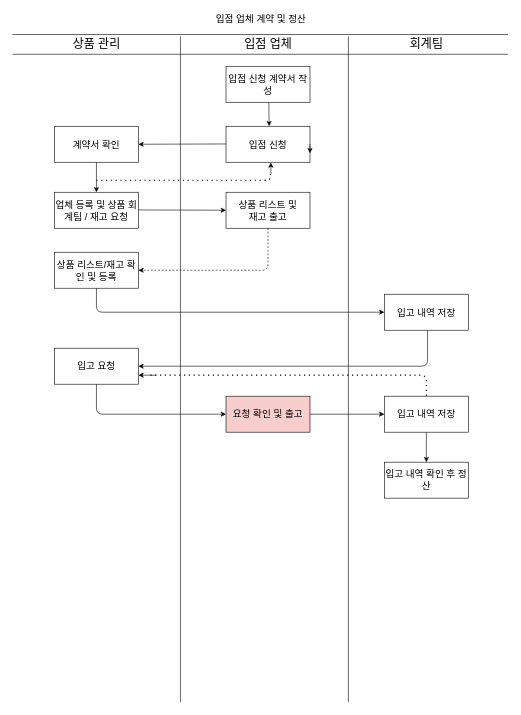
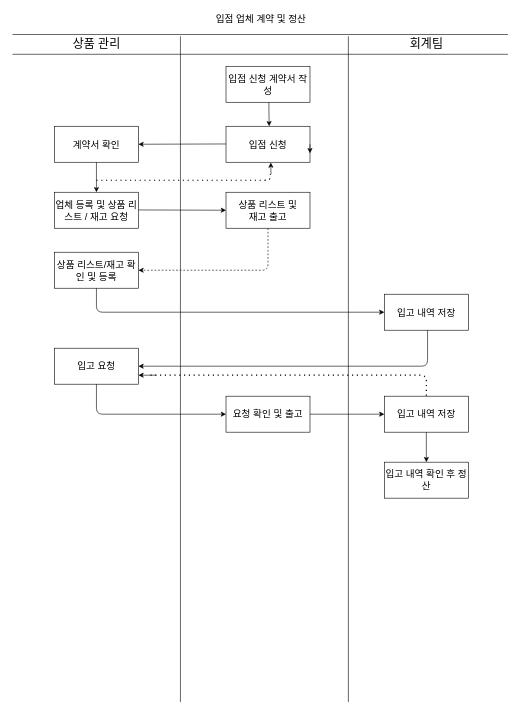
(268, 44) -> none
(96, 210) -> (96, 210)
(268, 414) -> (268, 414)
